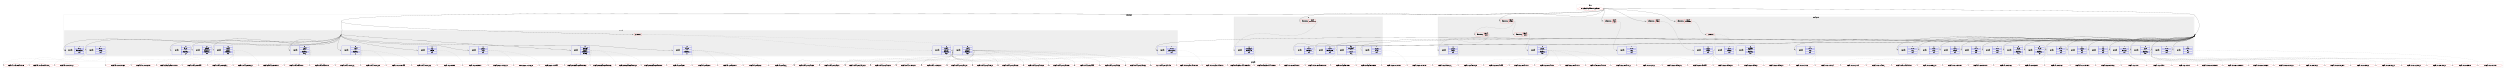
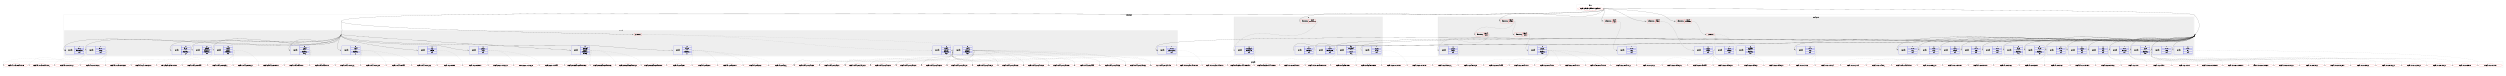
(1590, 9) -> (1590, 9)
none -> (92, 65)
(118, 65) -> (118, 65)
(143, 65) -> (143, 65)
(169, 65) -> (169, 65)
(398, 65) -> (398, 65)
(908, 65) -> (908, 65)
(934, 65) -> (934, 65)
(2261, 65) -> (2261, 65)
